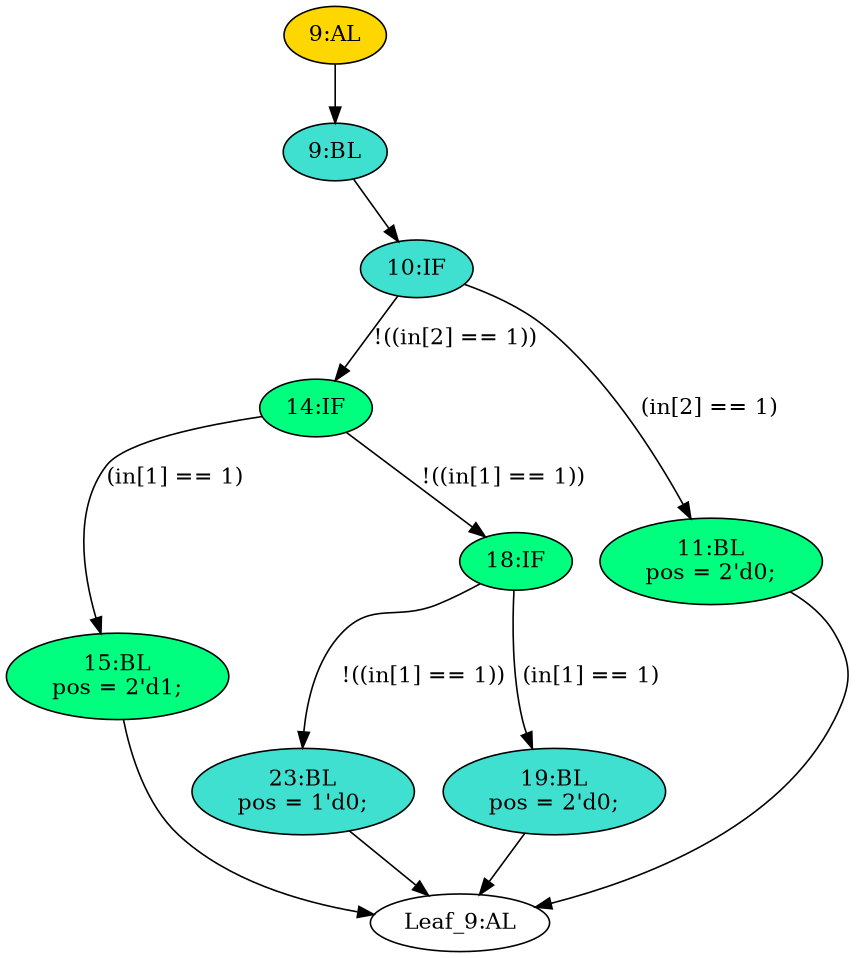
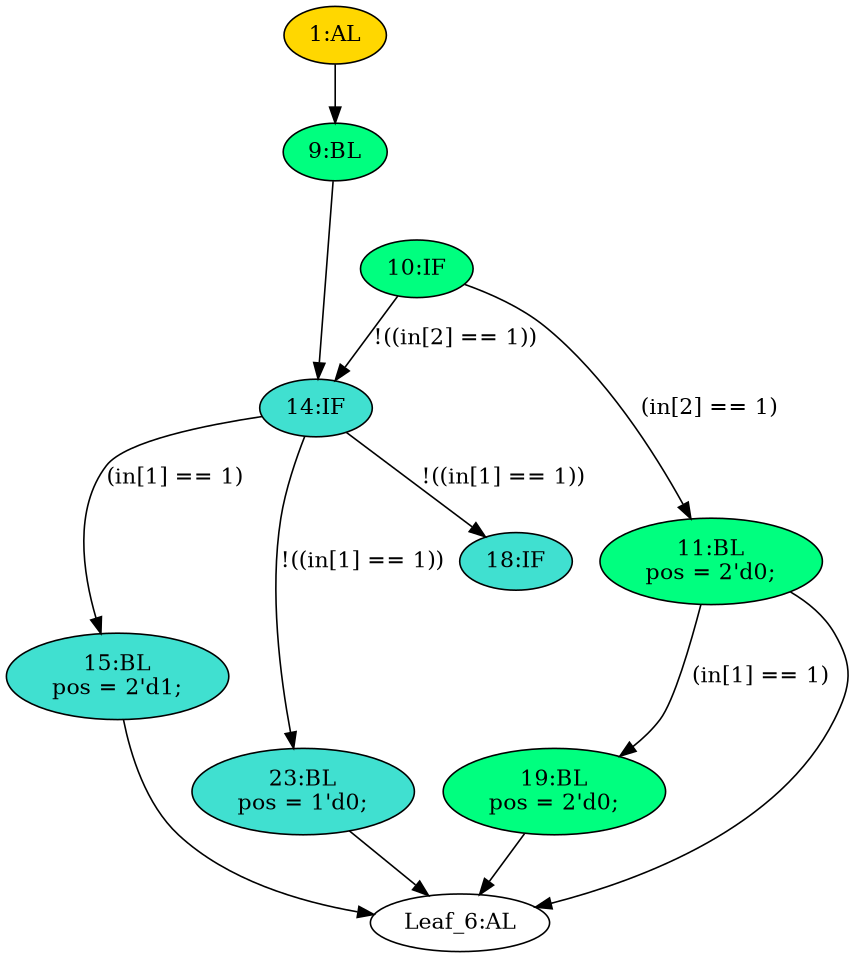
(335, 35) -> (335, 35)
(335, 152) -> (335, 152)
(371, 204) -> (326, 272)
(417, 269) -> (417, 269)
(316, 408) -> (316, 408)
(516, 561) -> (516, 561)
(358, 620) -> (276, 583)
(514, 663) -> (678, 682)
(118, 676) -> (118, 676)
(554, 792) -> (554, 792)
(460, 923) -> (460, 923)
